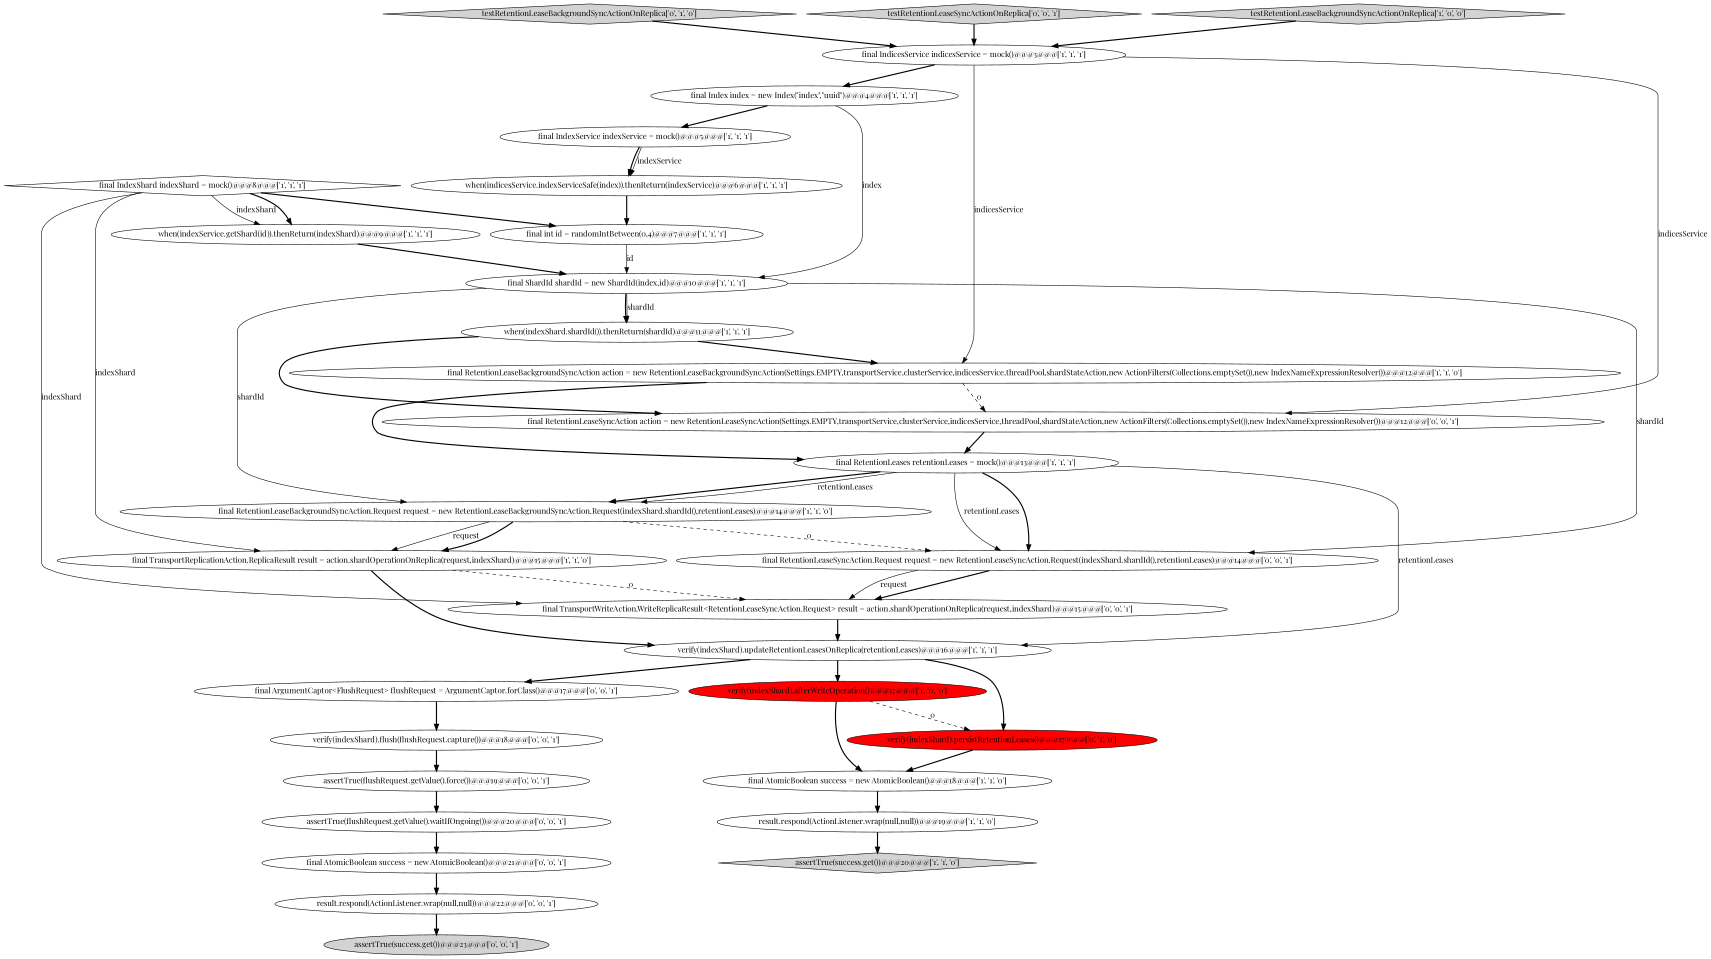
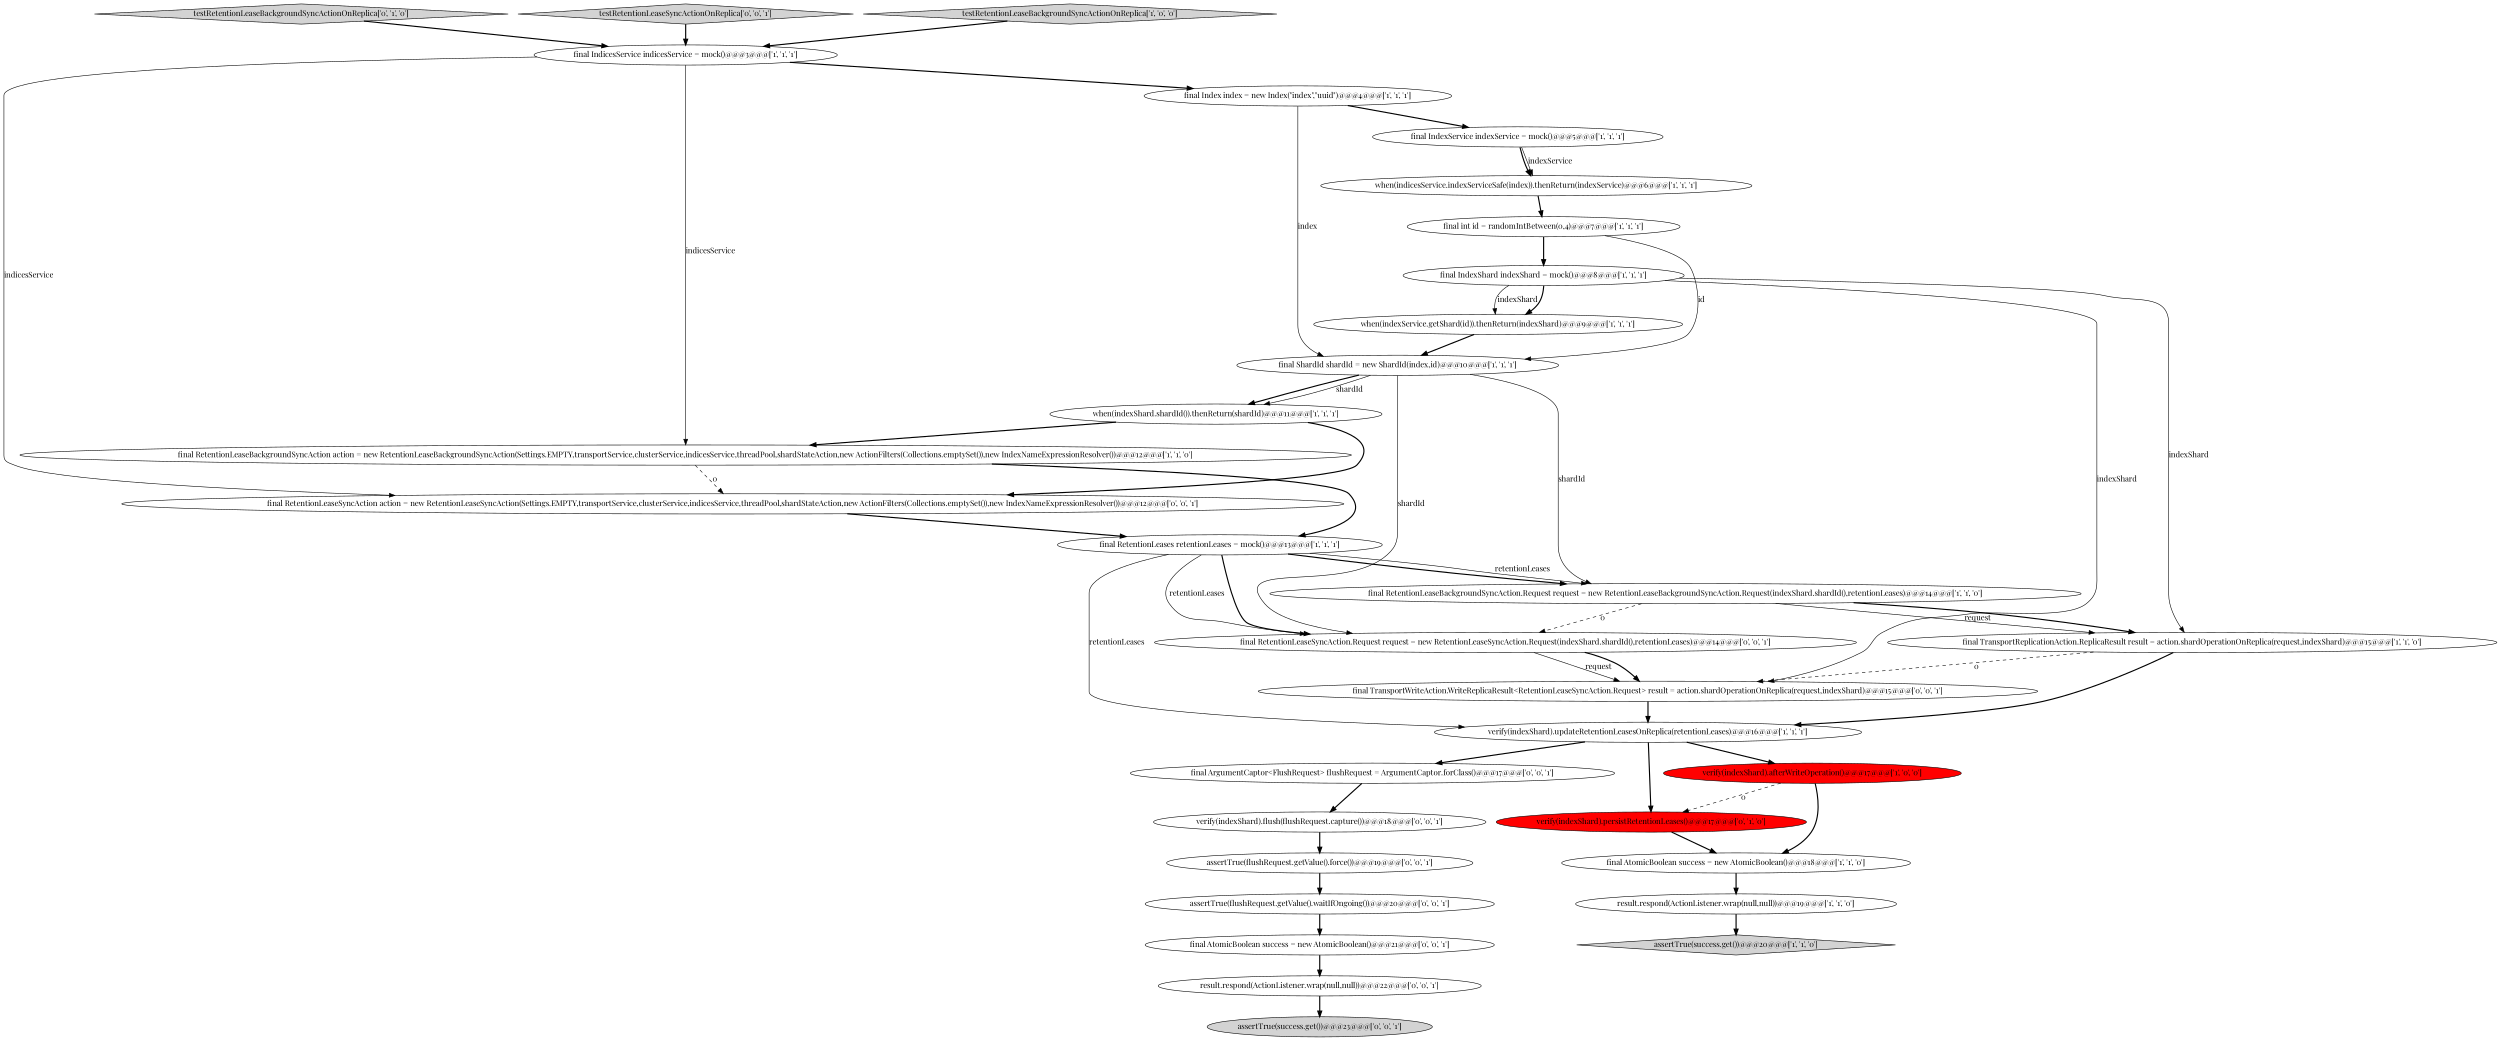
(202, 186) -> (1544, 276)
(405, 209) -> (1544, 248)
